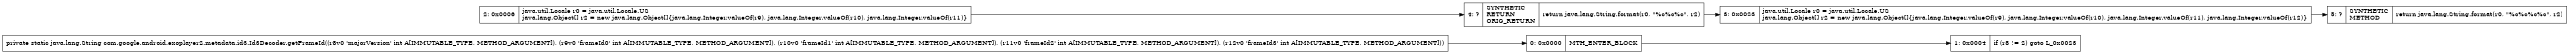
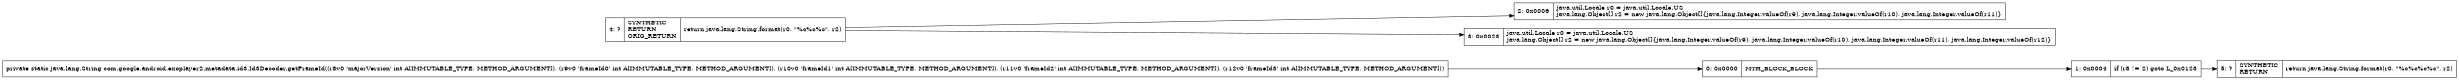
(1215, 15) -> (1177, 22)
(2317, 15) -> (2207, 69)
(2365, 18) -> (2254, 72)
(1604, 43) -> (1779, 69)
(2035, 43) -> (2156, 69)
